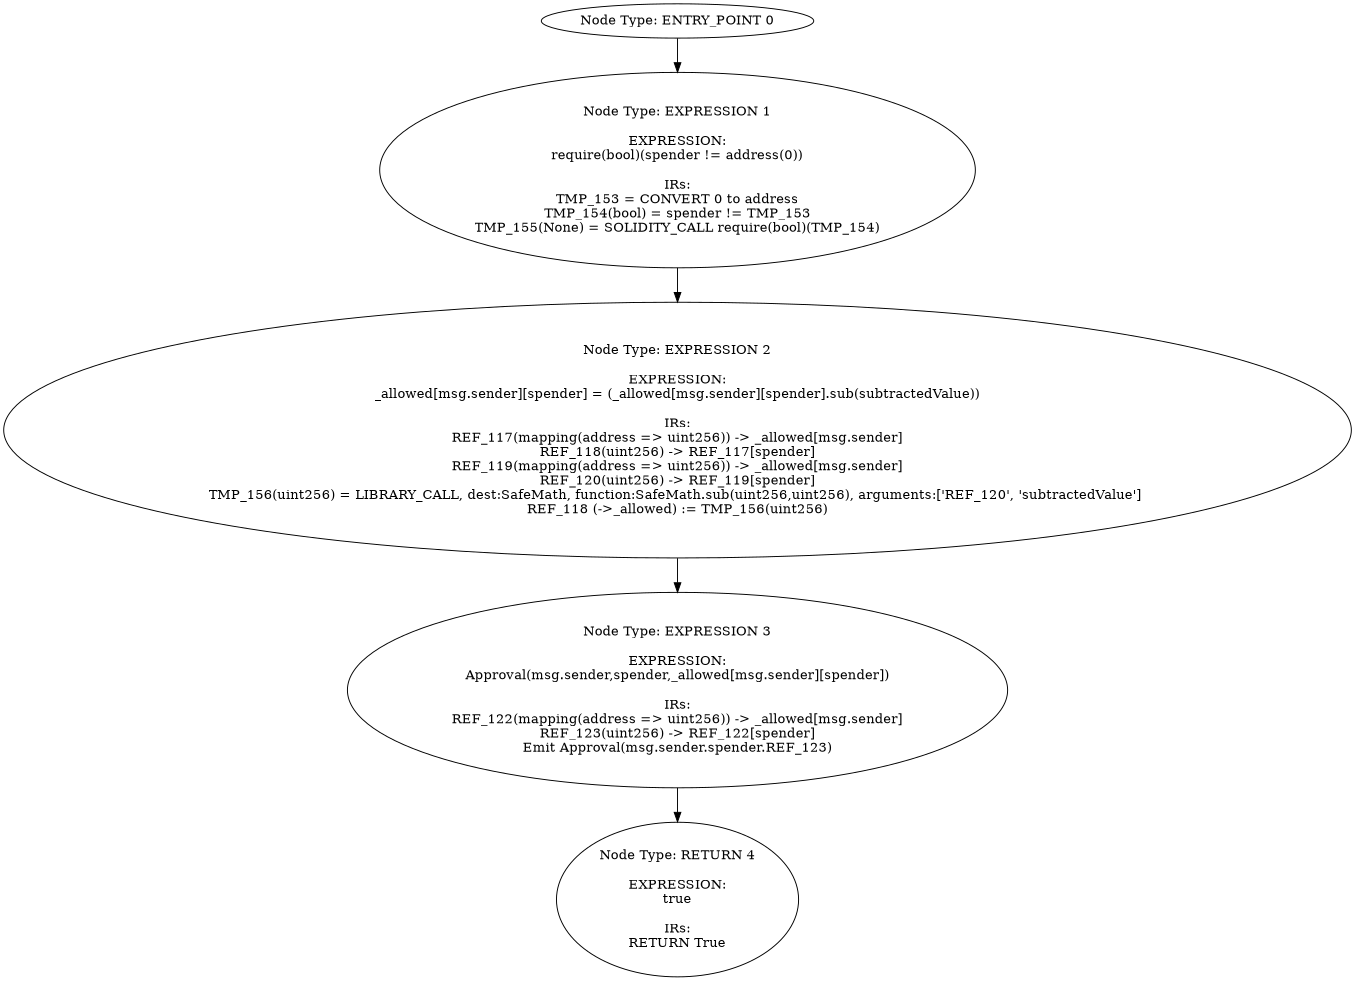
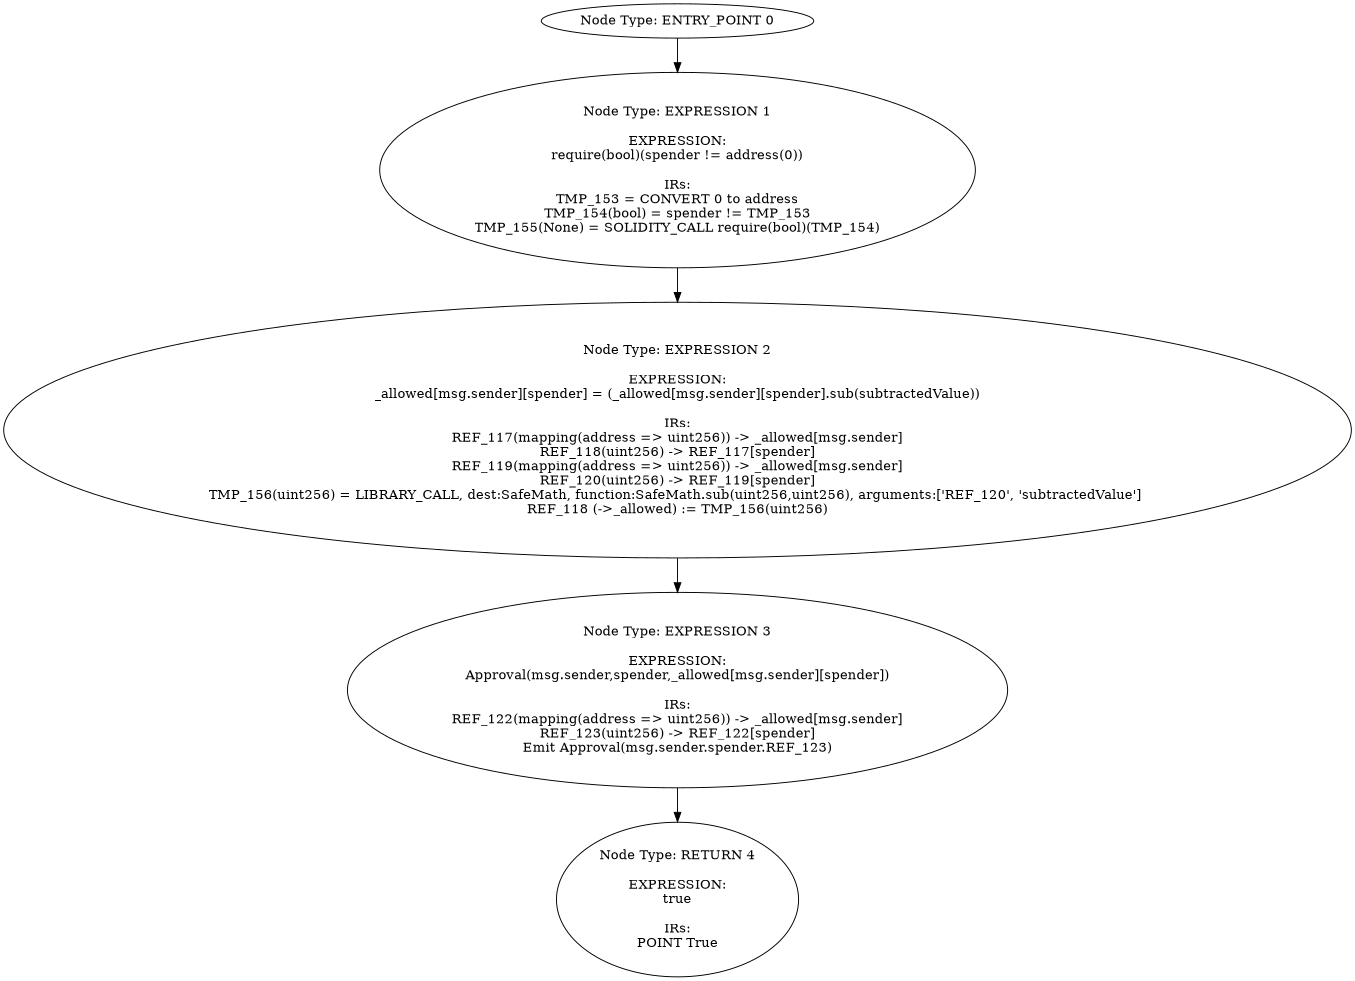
(678, 900) -> (678, 900)
